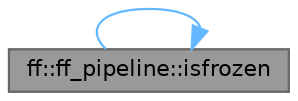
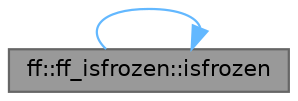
(149, 71) -> (149, 71)
